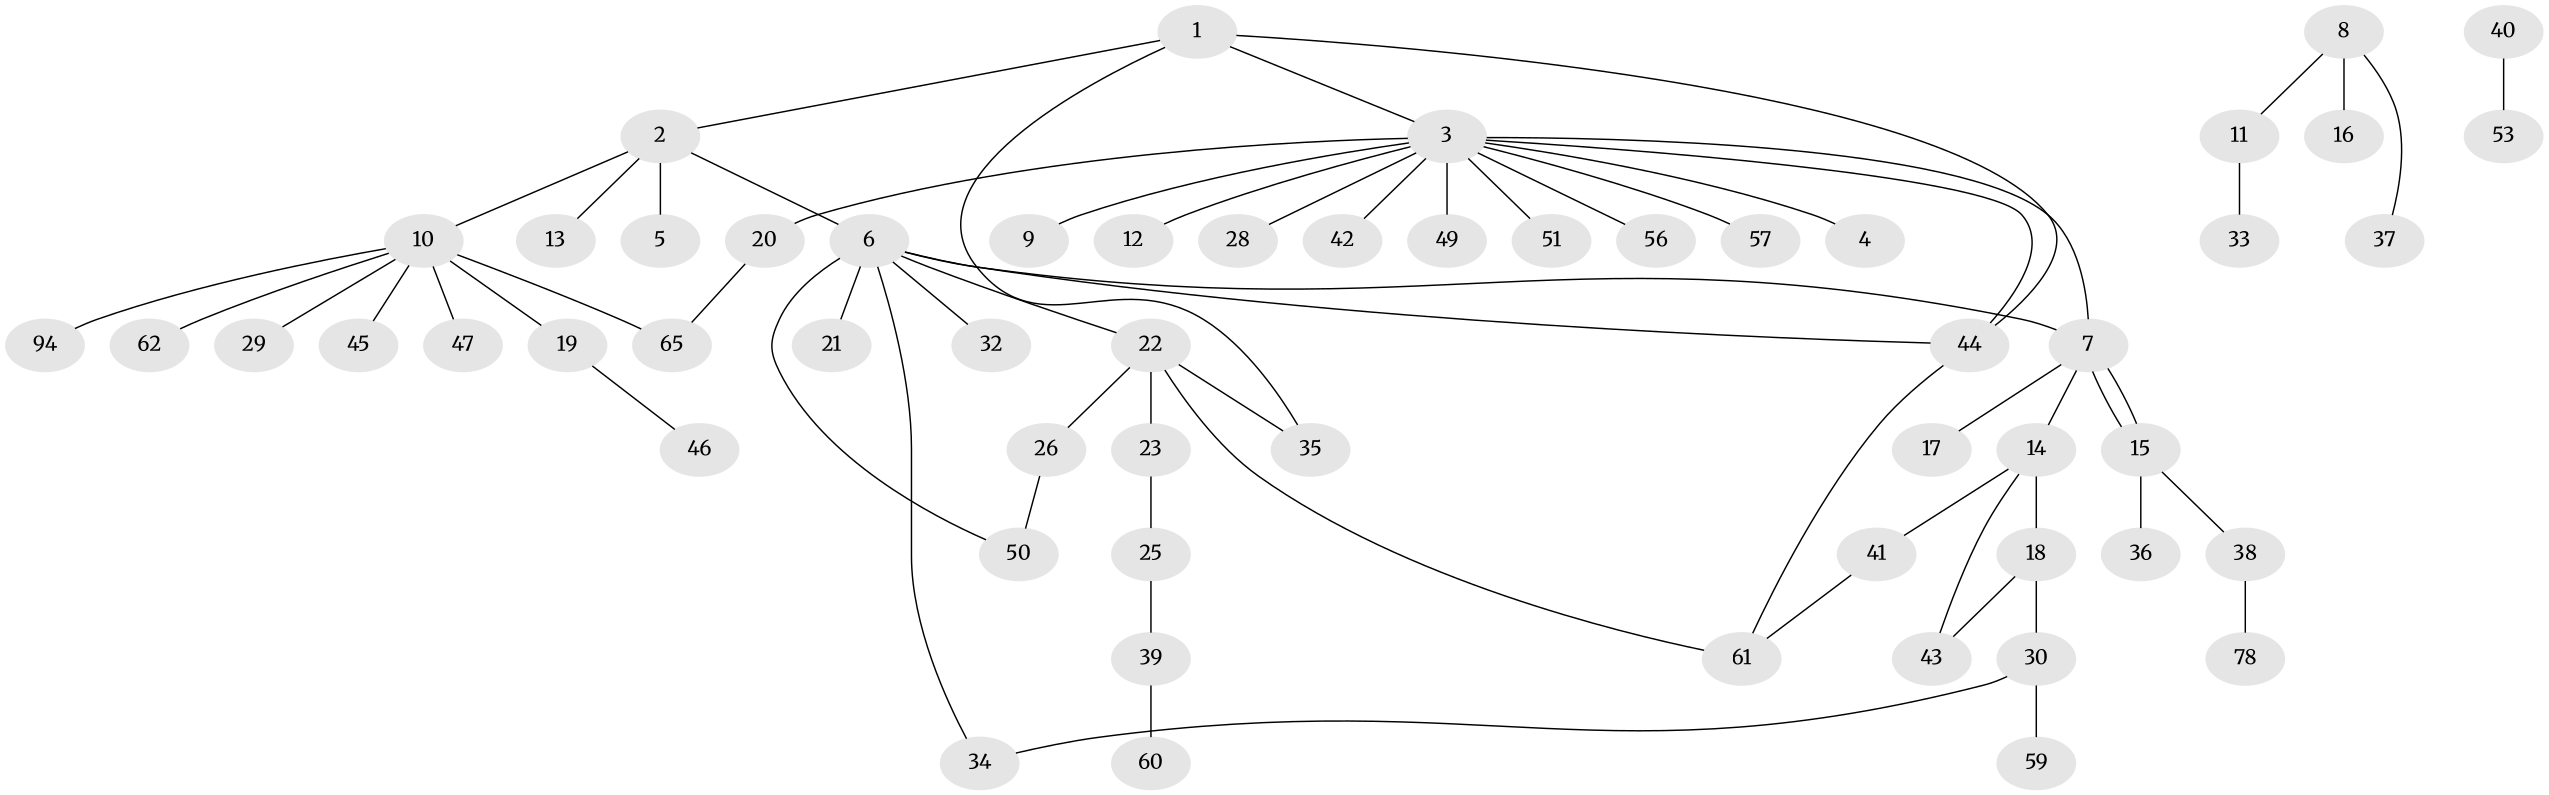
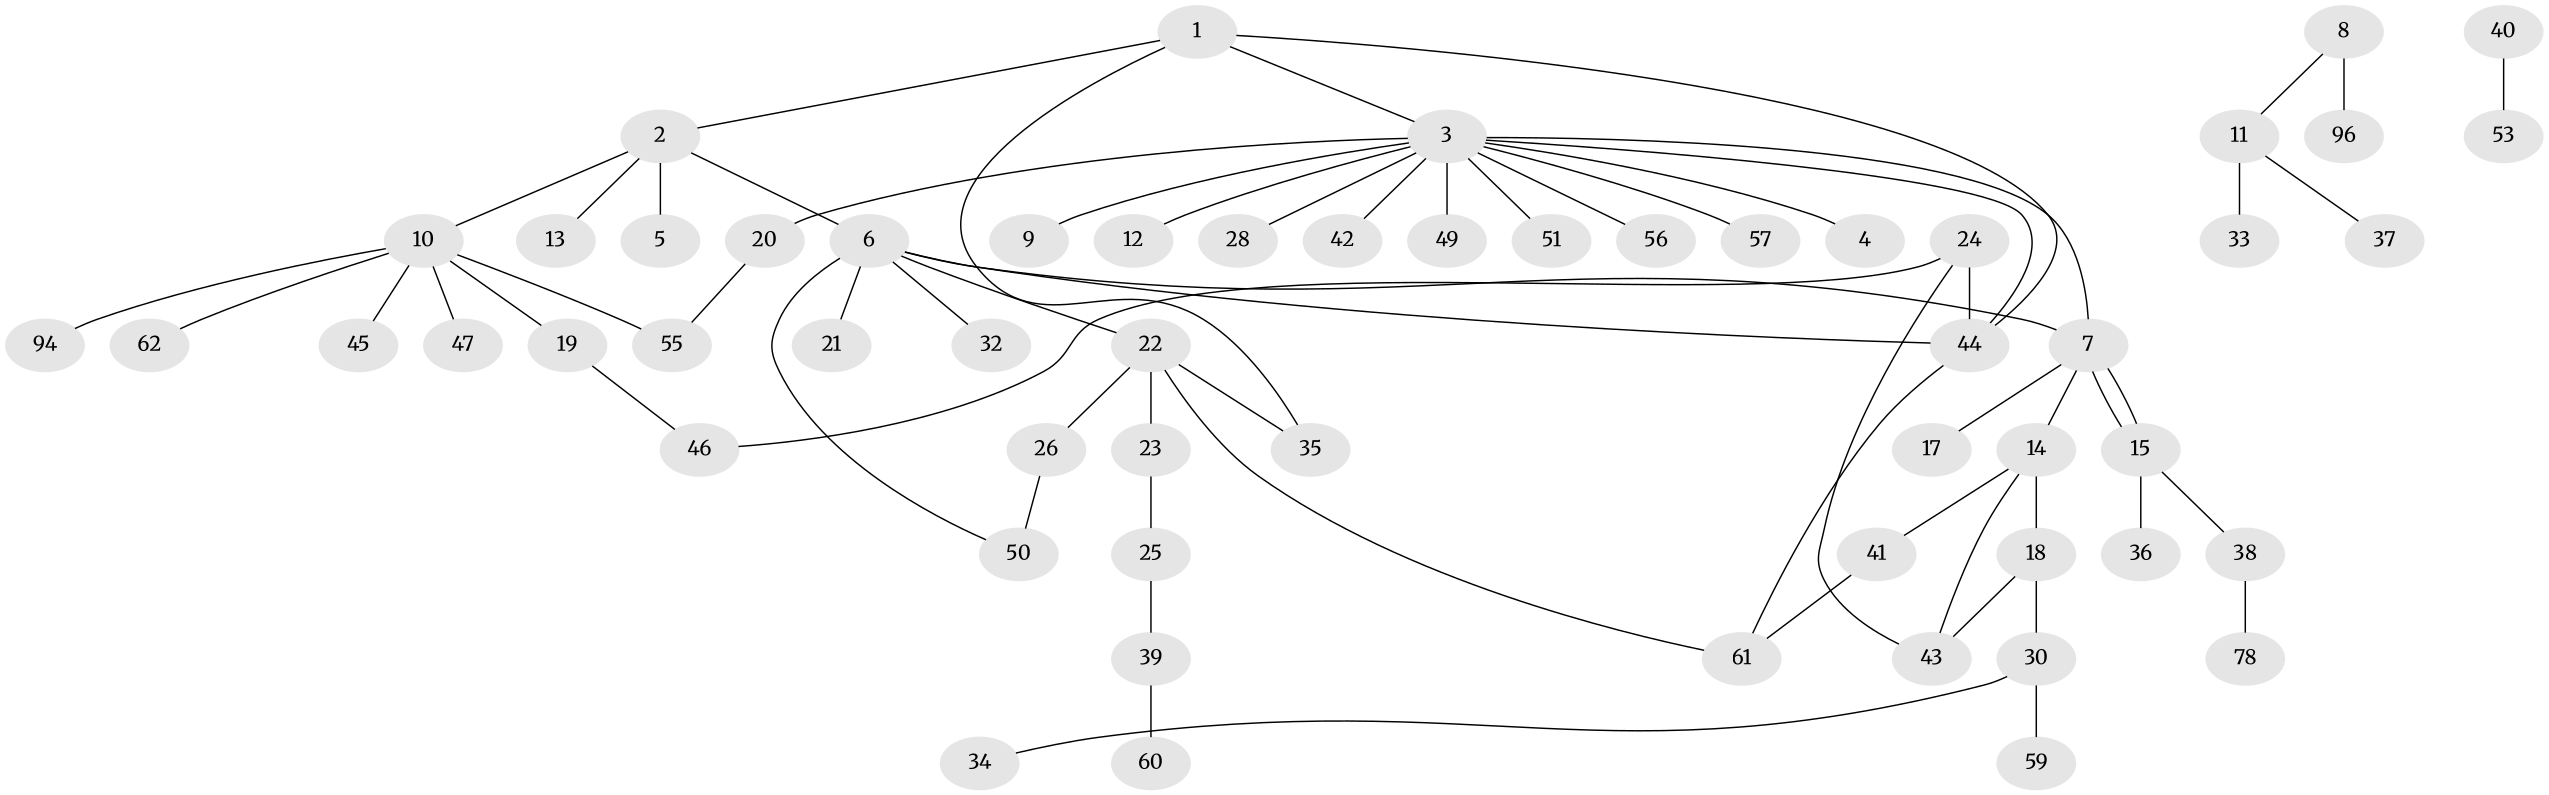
(2400, 131) -> (2312, 189)
(2344, 136) -> (2344, 136)
none -> (1970, 241)
(254, 345) -> none
(672, 345) -> (672, 345)
(911, 518) -> none
